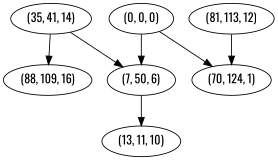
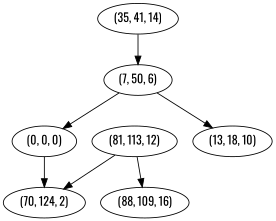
(50, 45) -> (139, 168)
(141, 45) -> (95, 108)
(232, 80) -> (44, 203)
(141, 141) -> (233, 141)
